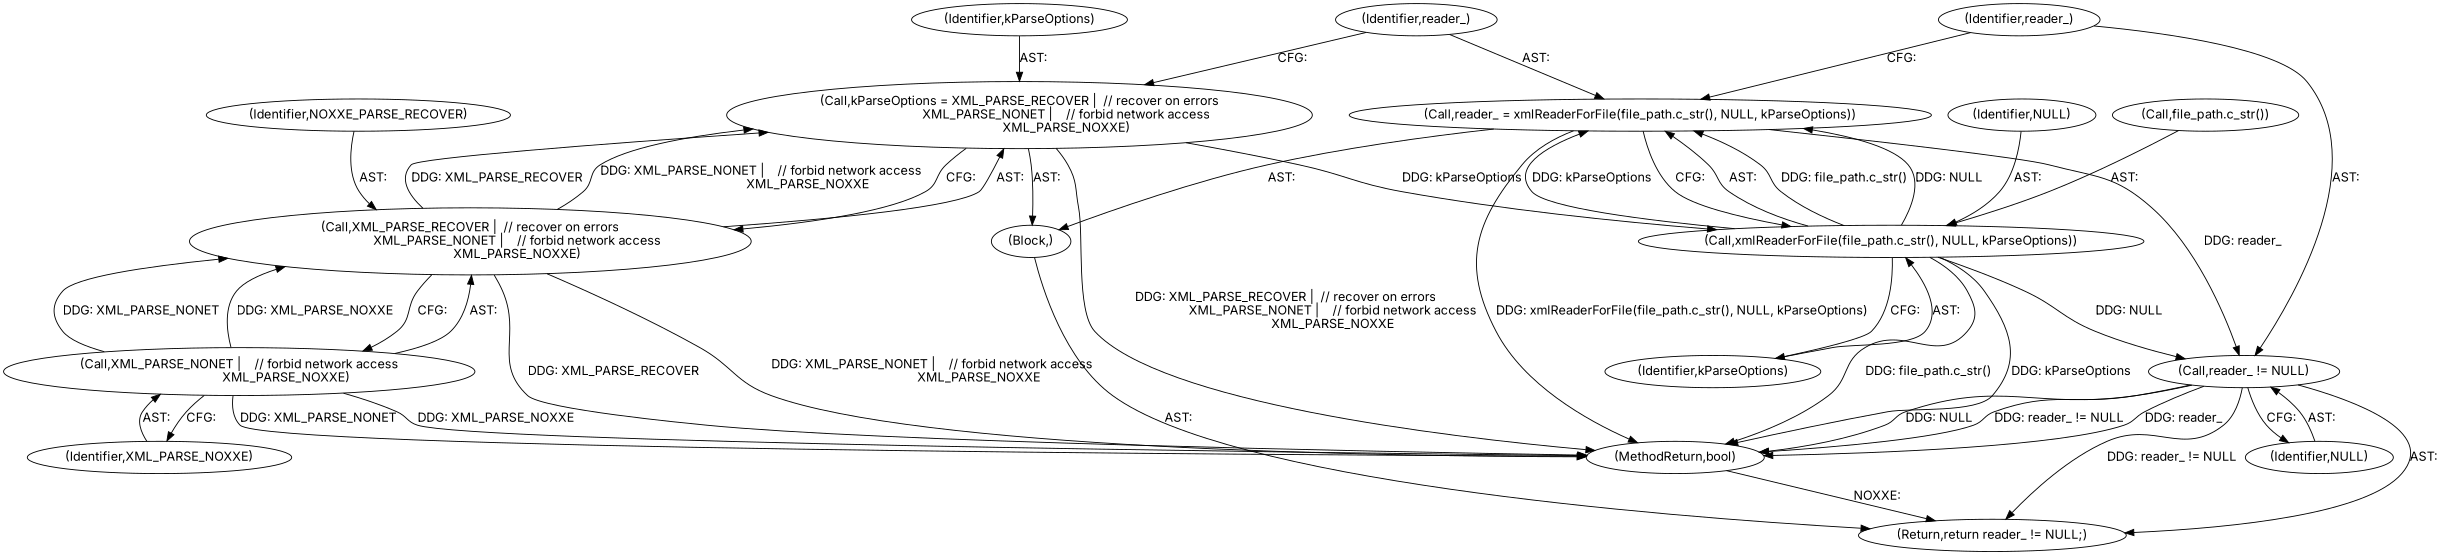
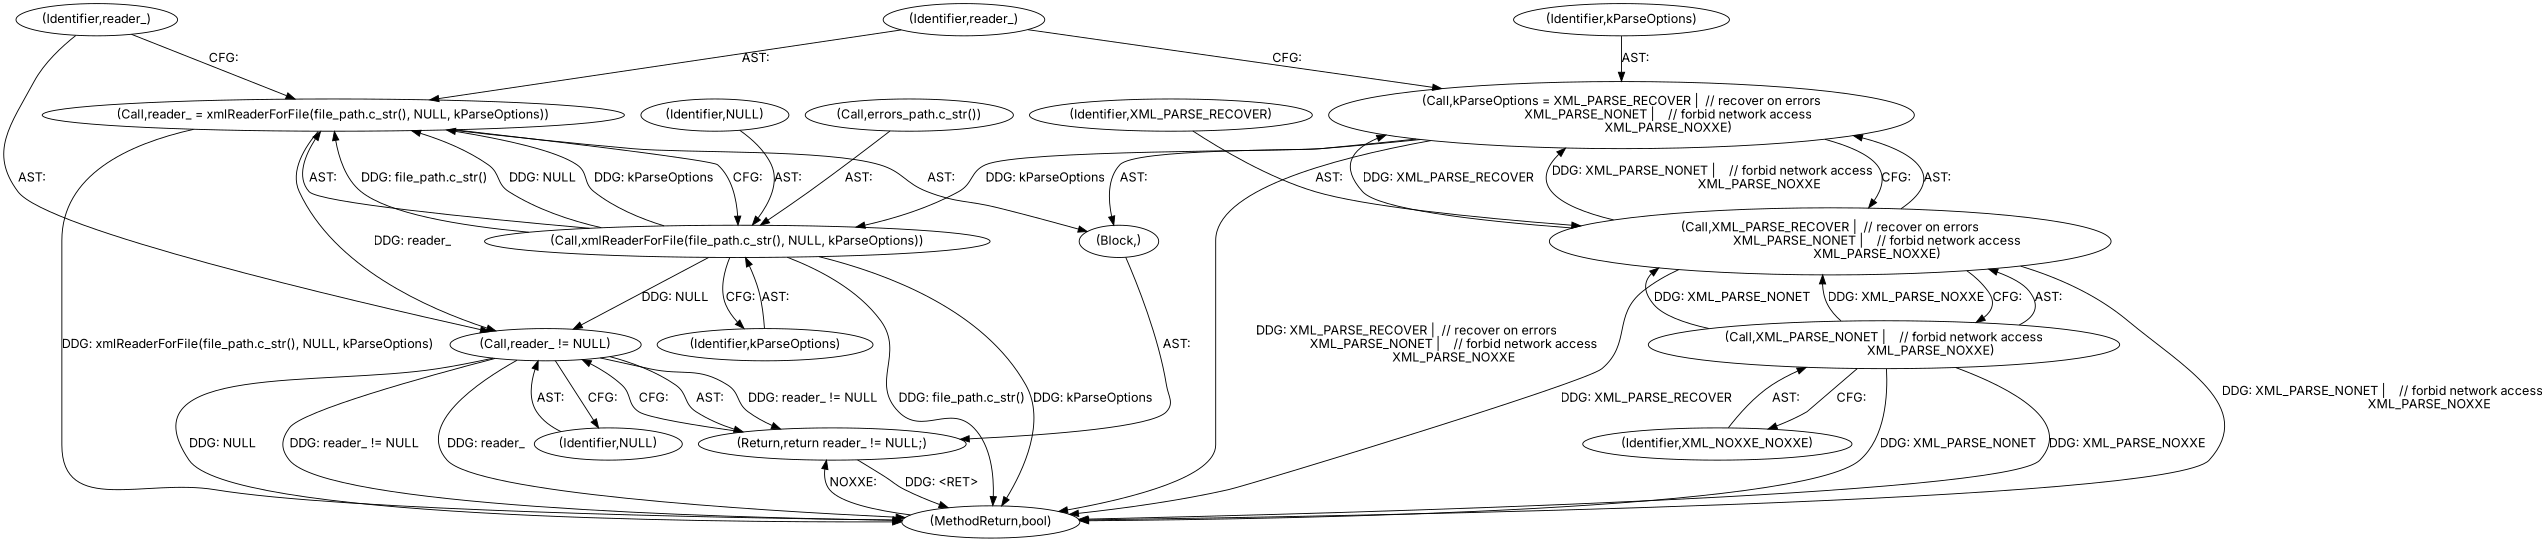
(358, 115) -> (1171, 115)
(2206, 115) -> (909, 115)
none -> (656, 417)
(159, 457) -> (1717, 444)
none -> (897, 485)
